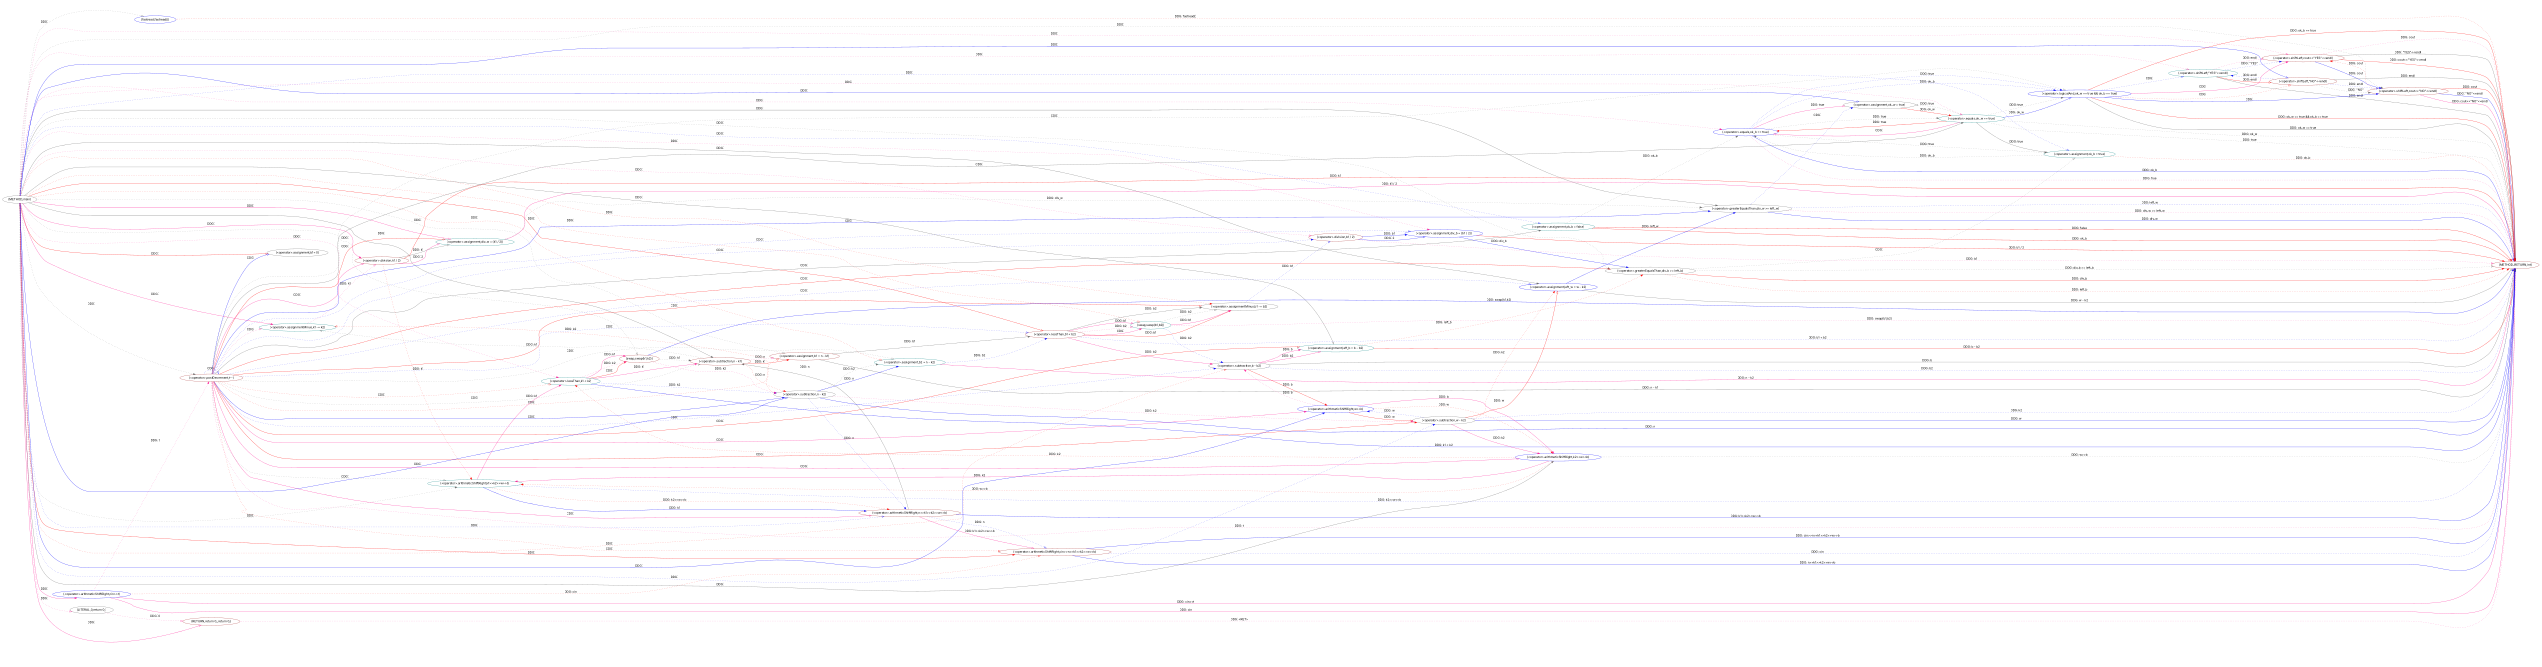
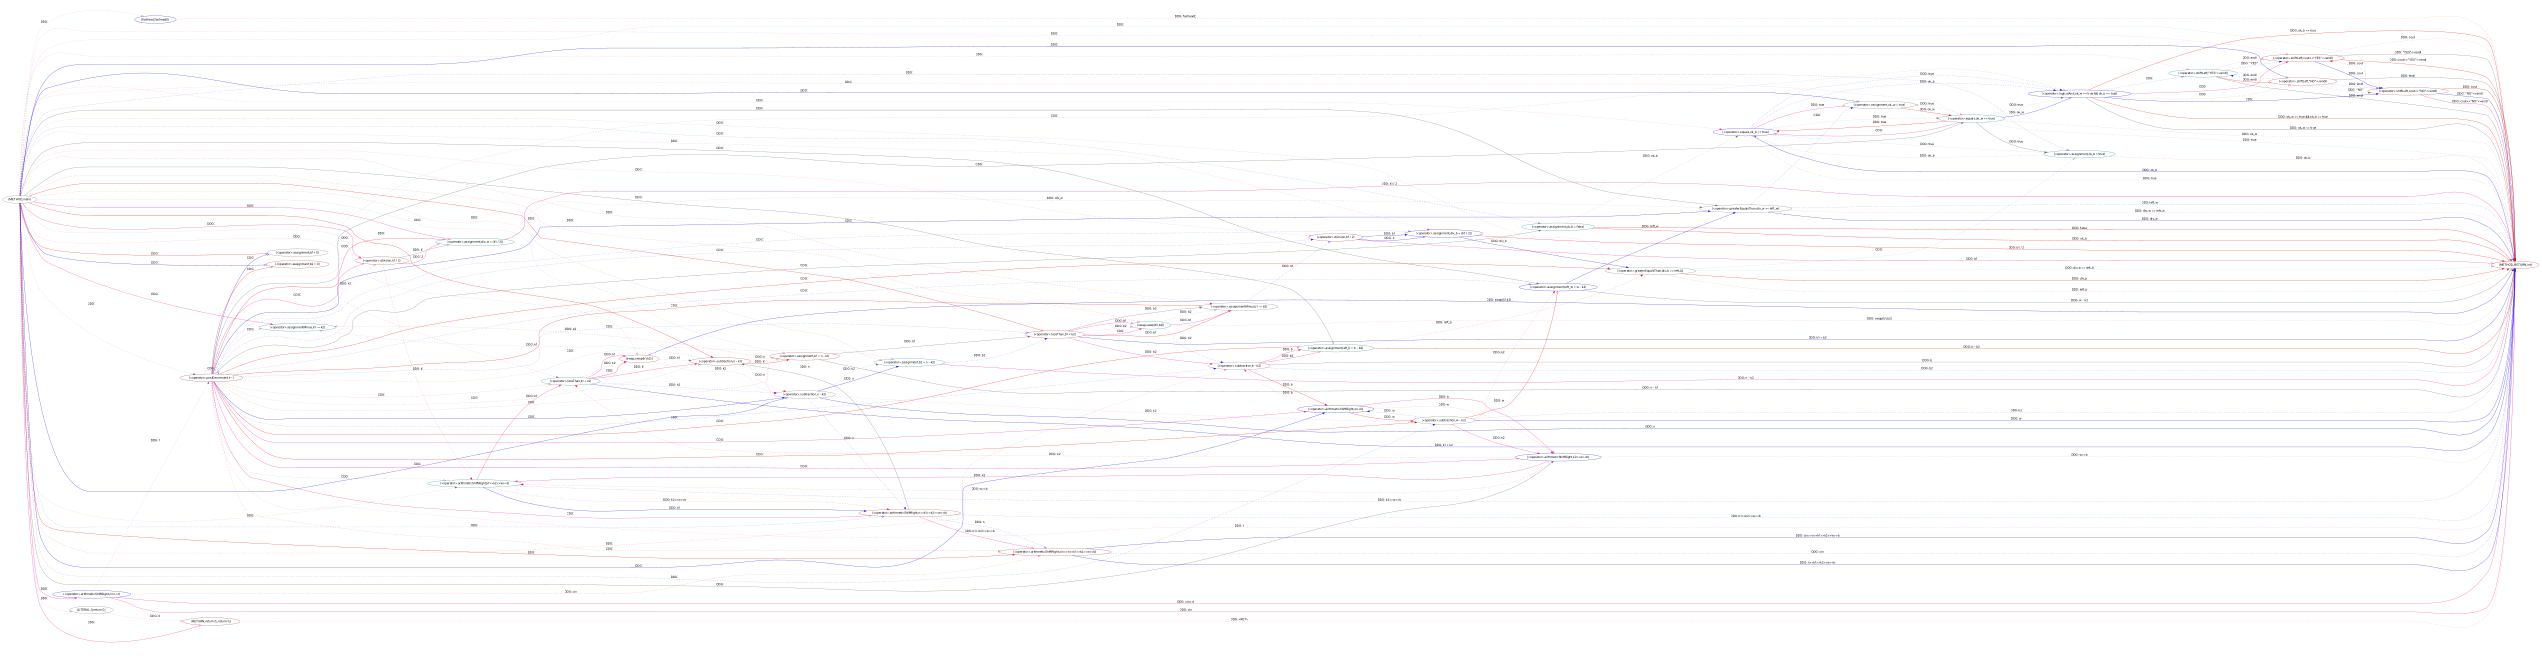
(1464, 177) -> none
(379, 244) -> (379, 244)
(1924, 261) -> (1924, 261)
none -> (298, 264)
(1816, 339) -> (1816, 339)
(1842, 518) -> (1842, 518)
